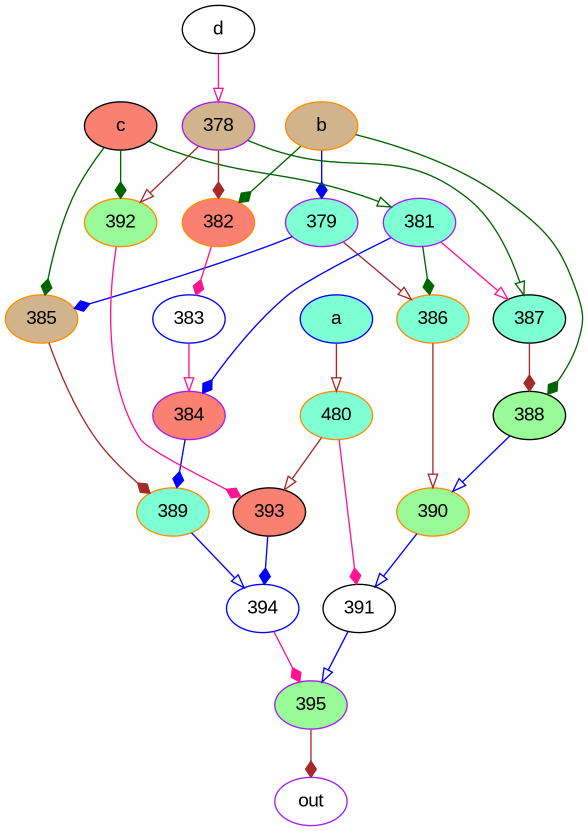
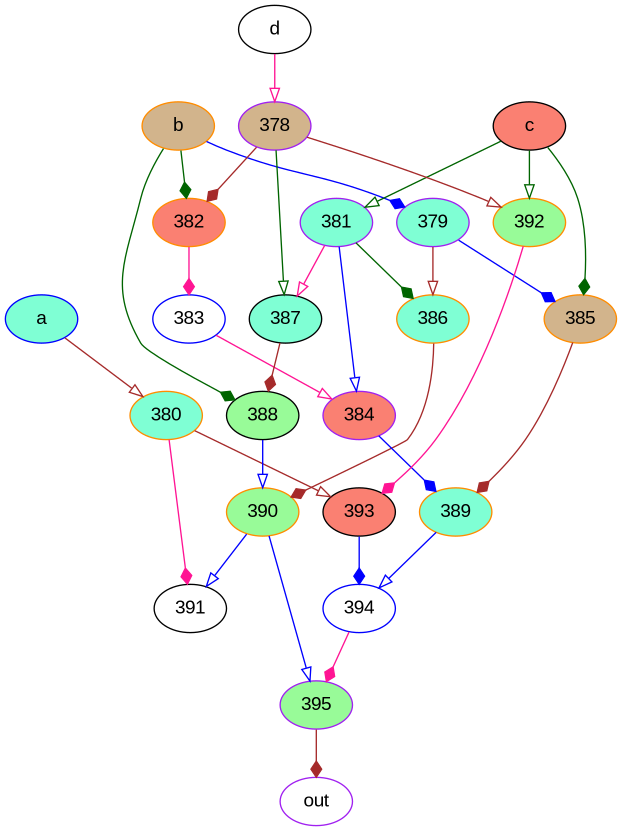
(121, 166) -> (529, 168)
(289, 294) -> (347, 312)
(433, 409) -> (402, 443)
(336, 415) -> (166, 415)
(338, 651) -> (288, 602)
